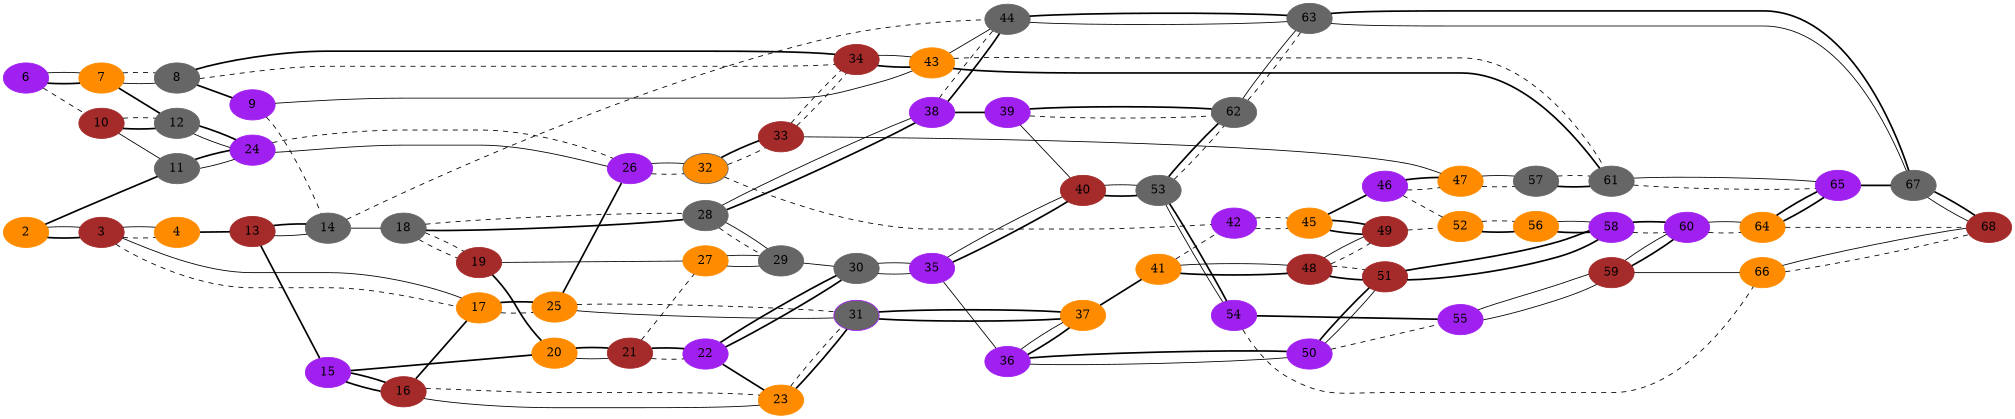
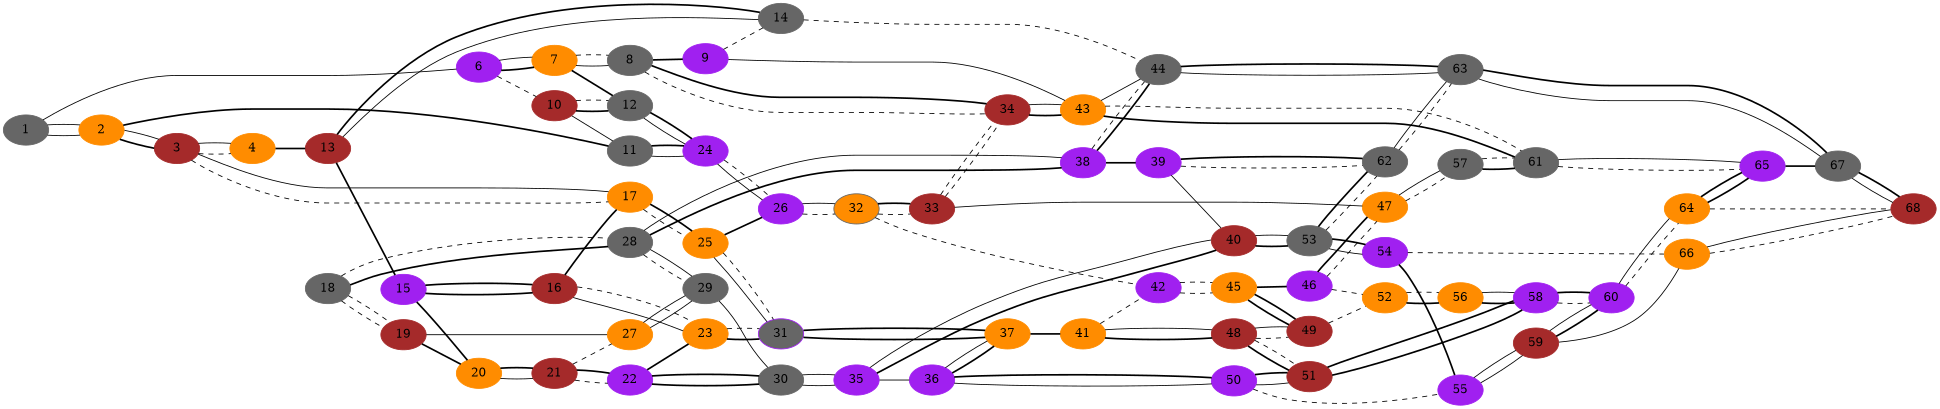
none -> (26, 130)
(366, 228) -> none
